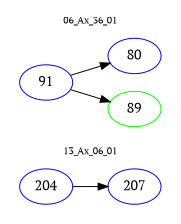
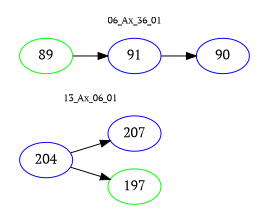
(135, 56) -> (223, 56)
(86, 94) -> (86, 56)
none -> (135, 187)
